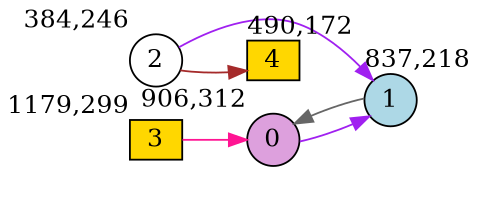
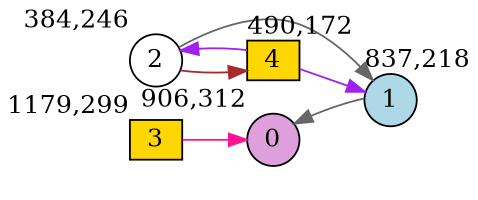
(274, 20) -> (274, 20)
none -> (223, 48)
(327, 134) -> (324, 77)
